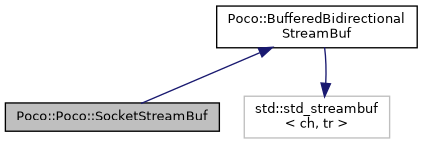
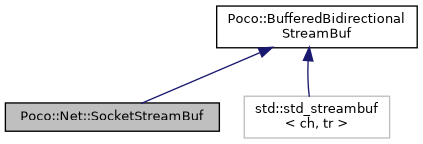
(326, 65) -> (308, 79)
(112, 117) -> (112, 117)
